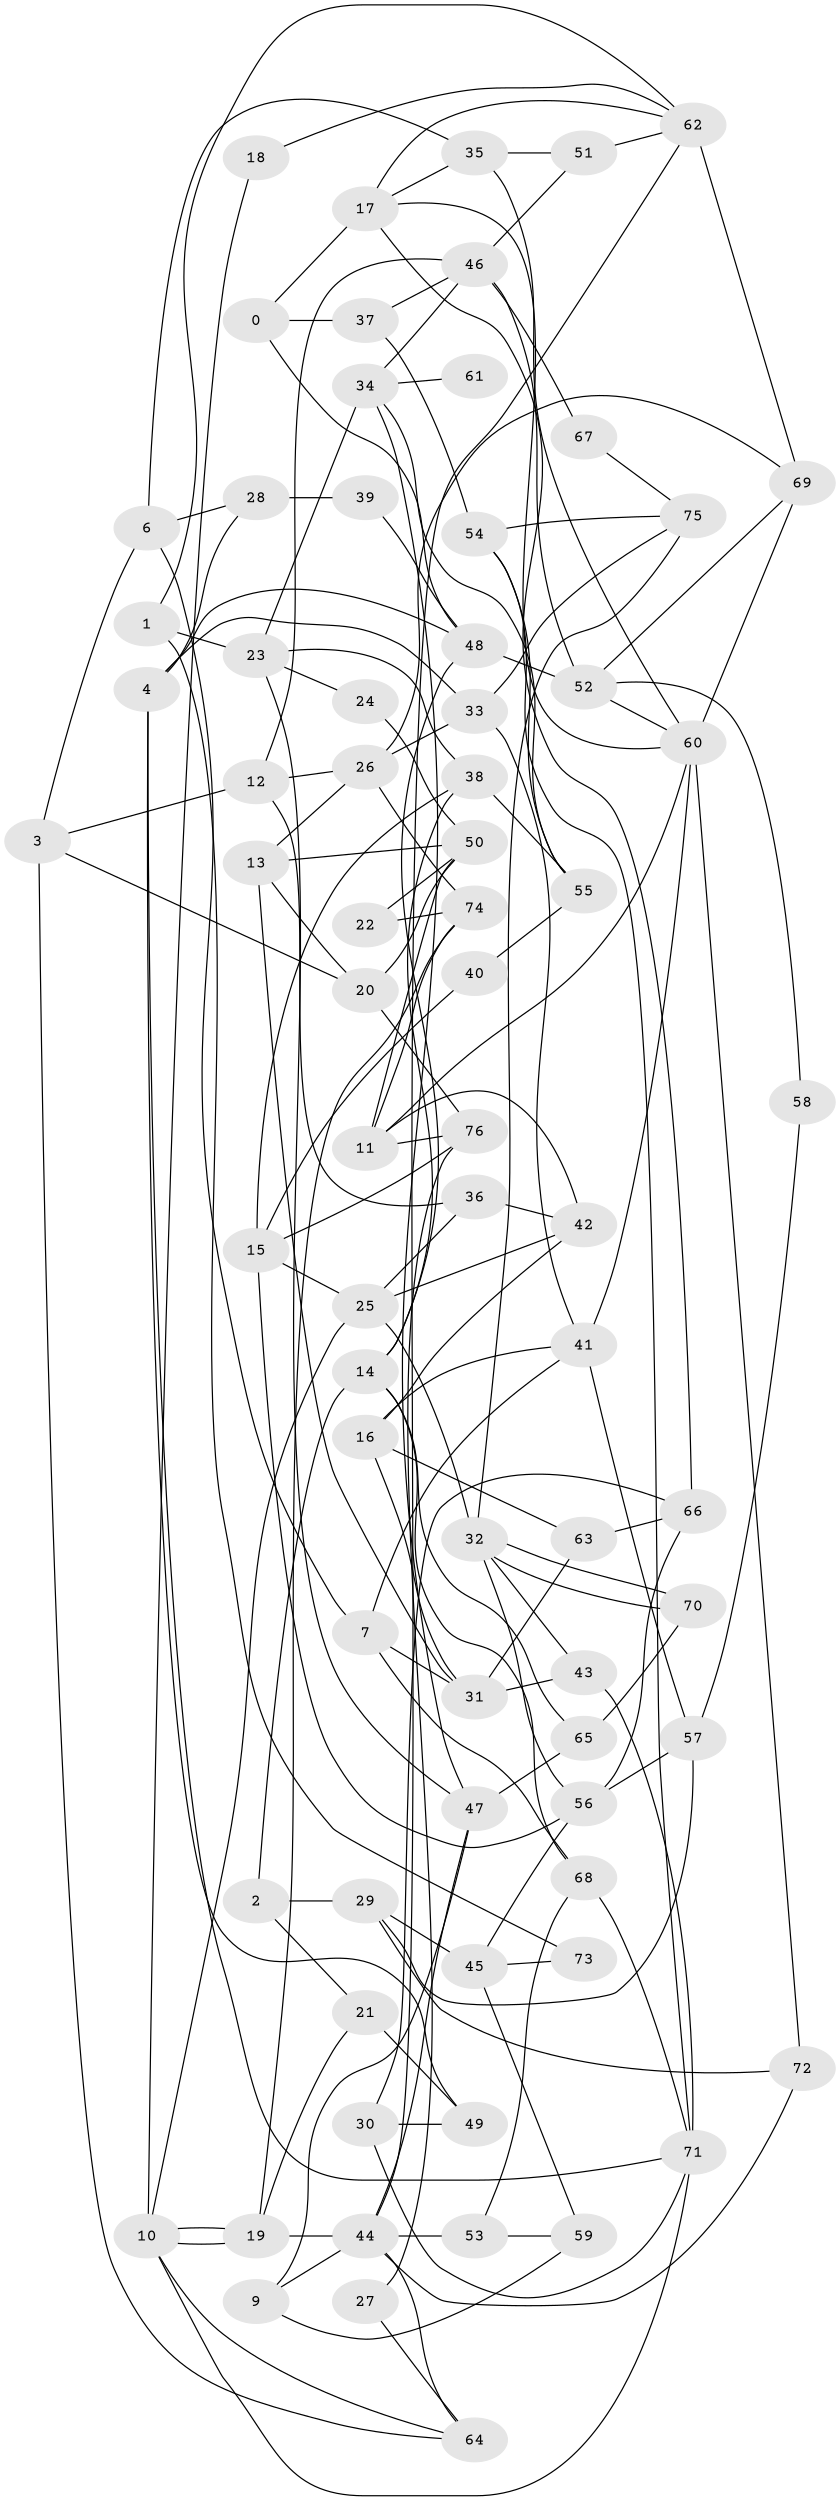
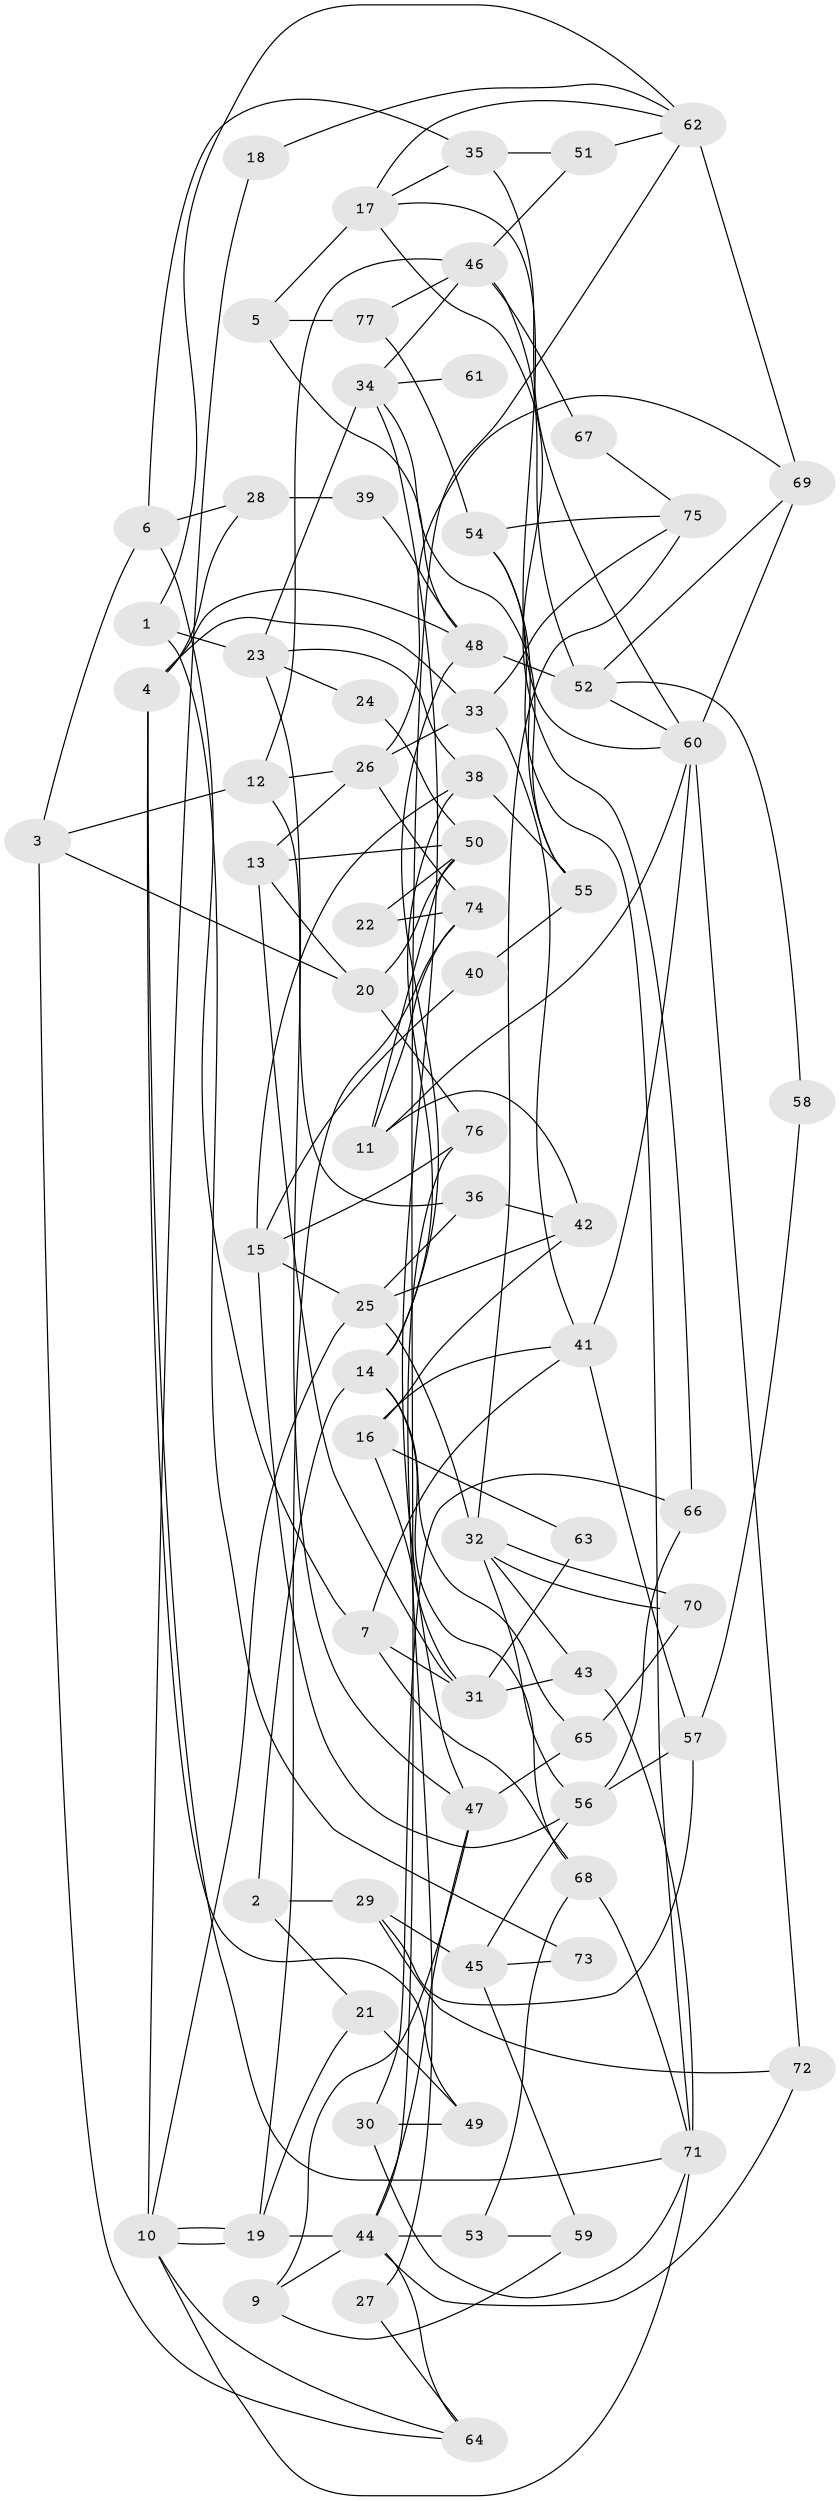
(256, 320) -> (256, 320)
(365, 320) -> (365, 320)
(420, 1140) -> none
(639, 1525) -> none
